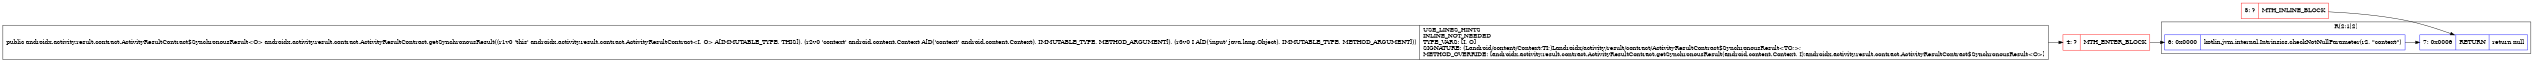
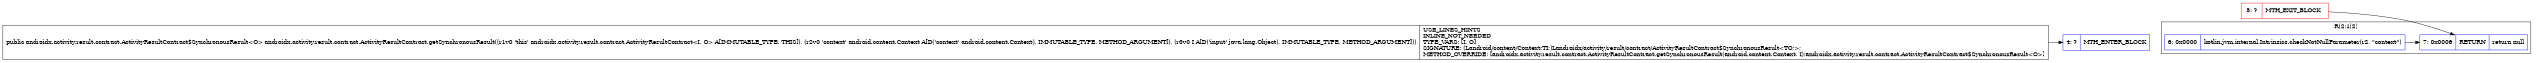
(2293, 11) -> (2293, 11)
(2106, 42) -> (2106, 42)
(2155, 42) -> none
